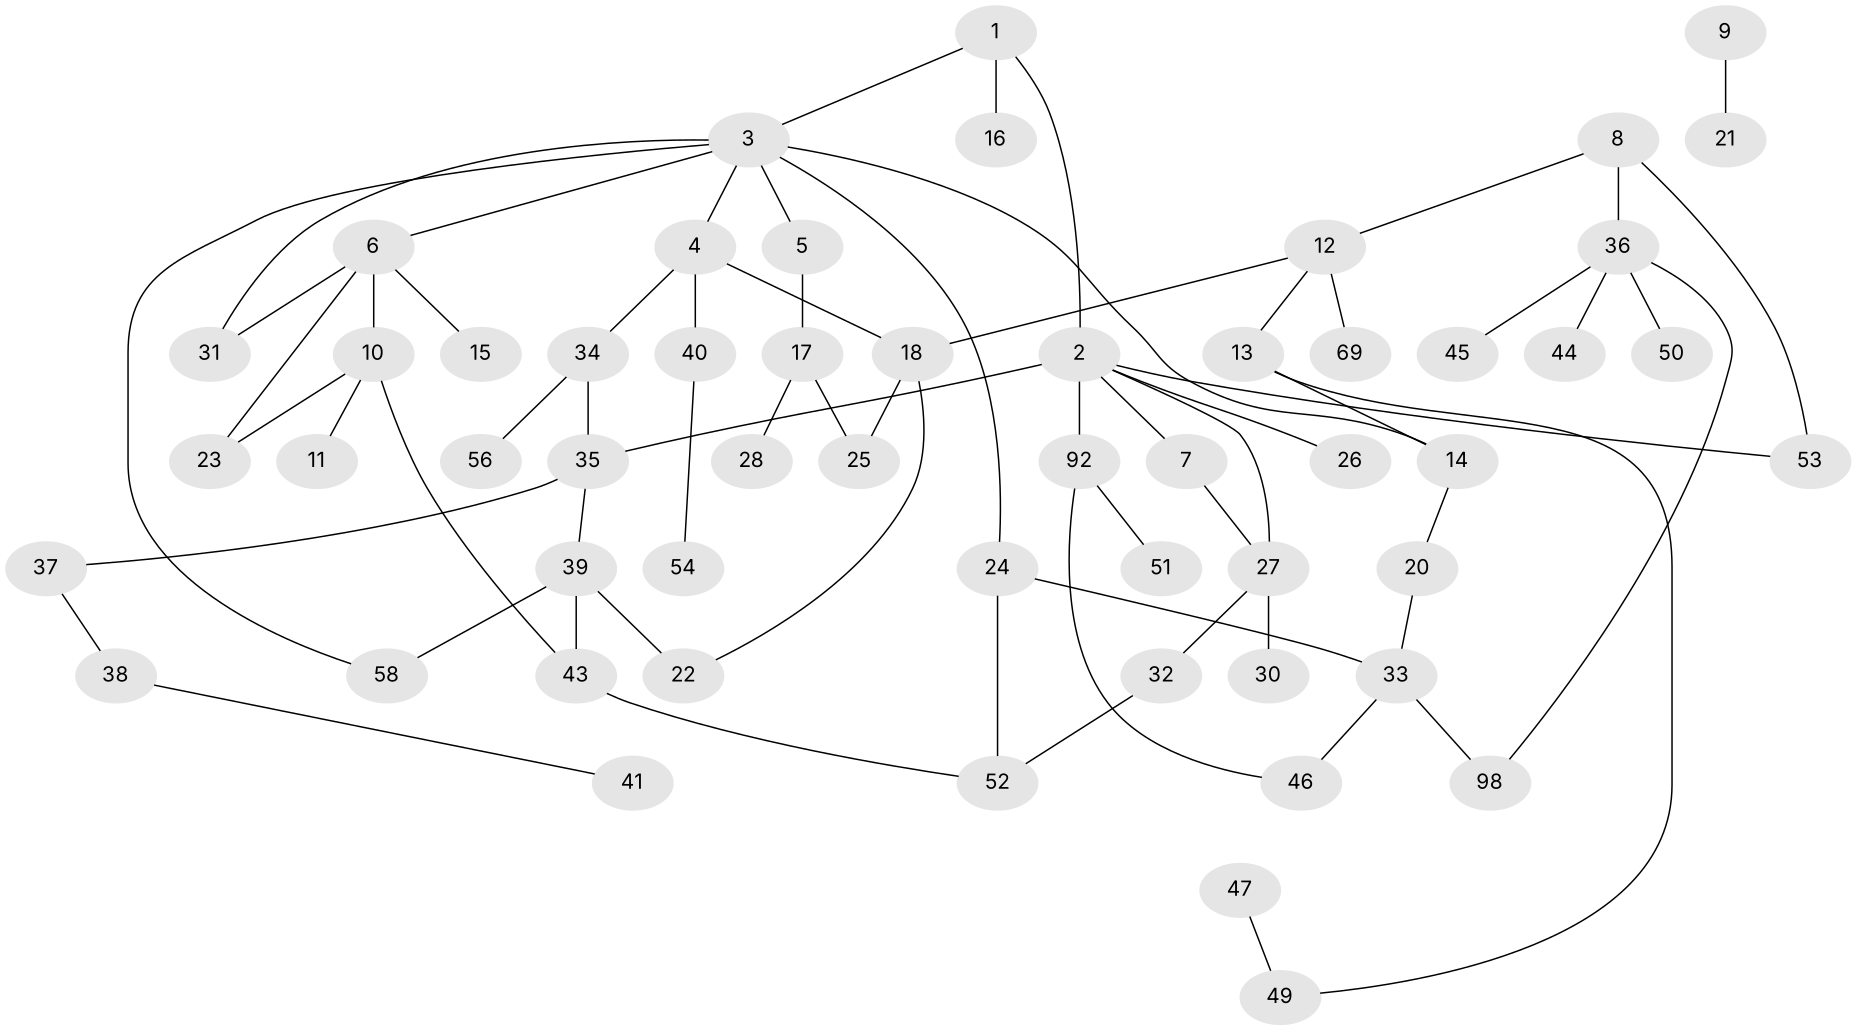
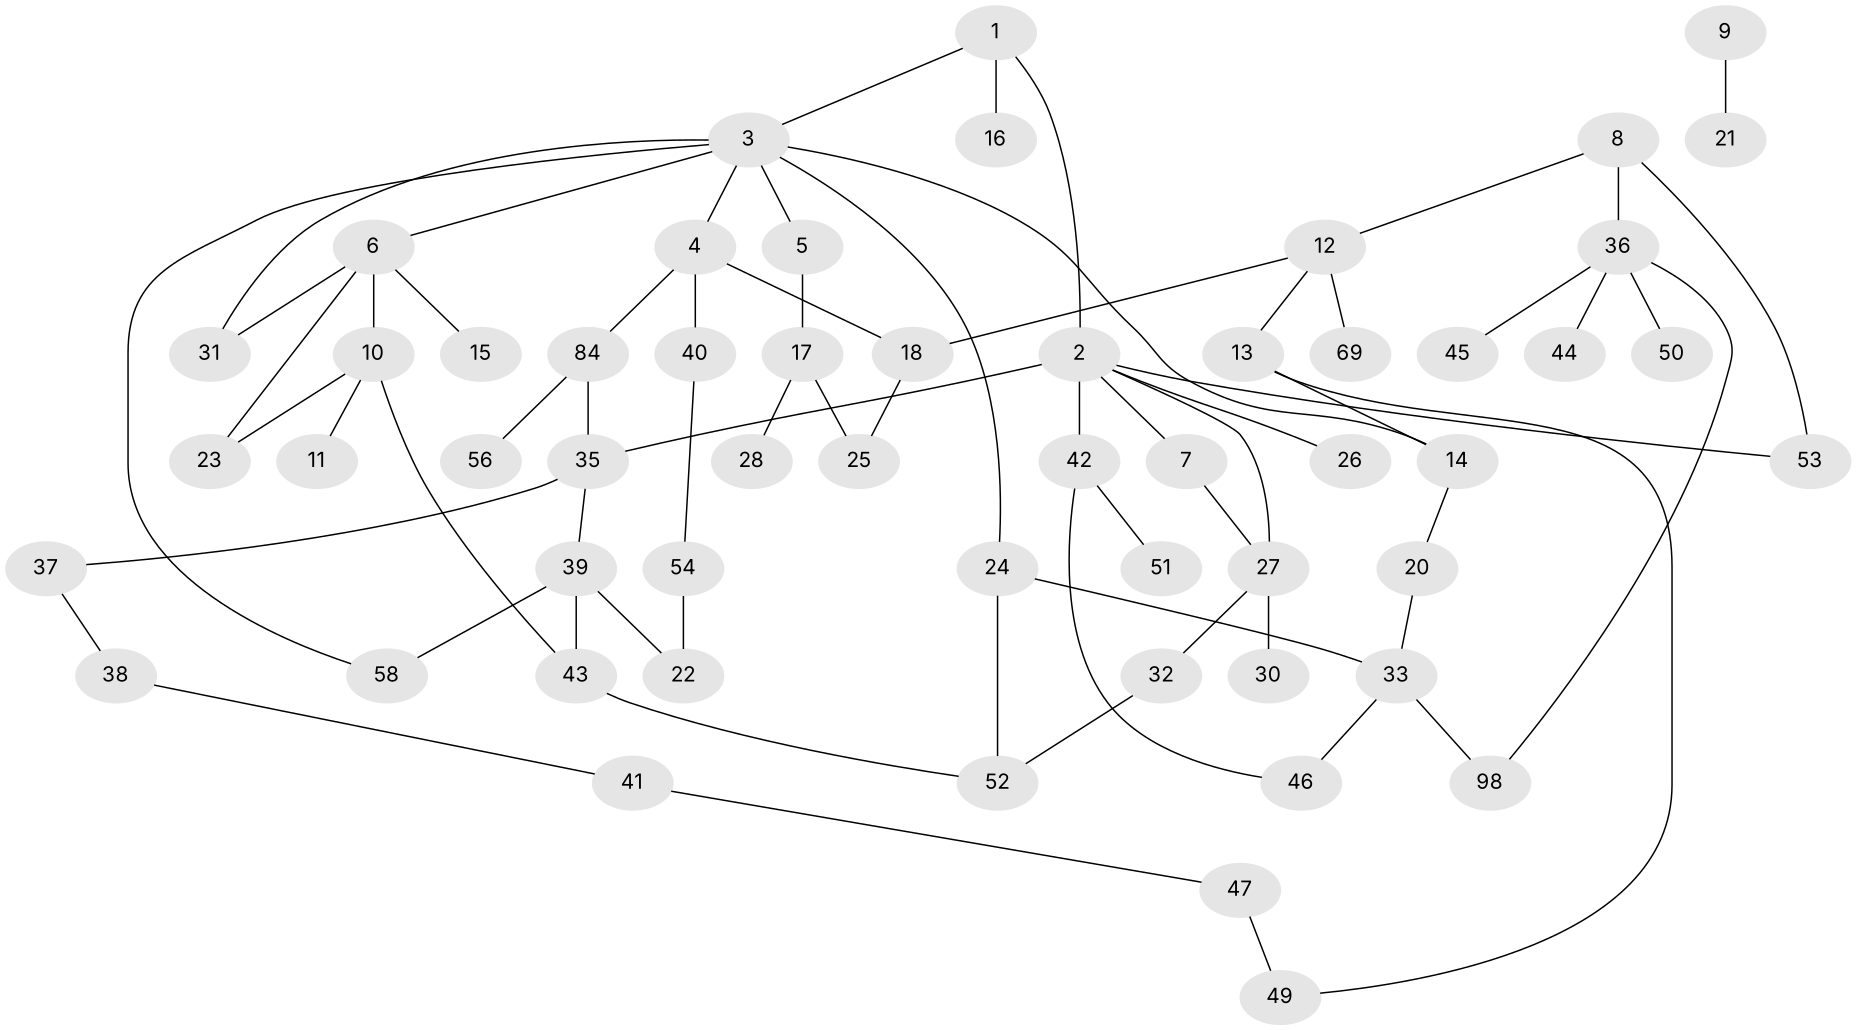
(588, 354) -> (588, 354)
(1079, 462) -> (1079, 462)
(868, 552) -> (683, 623)
none -> (936, 837)
